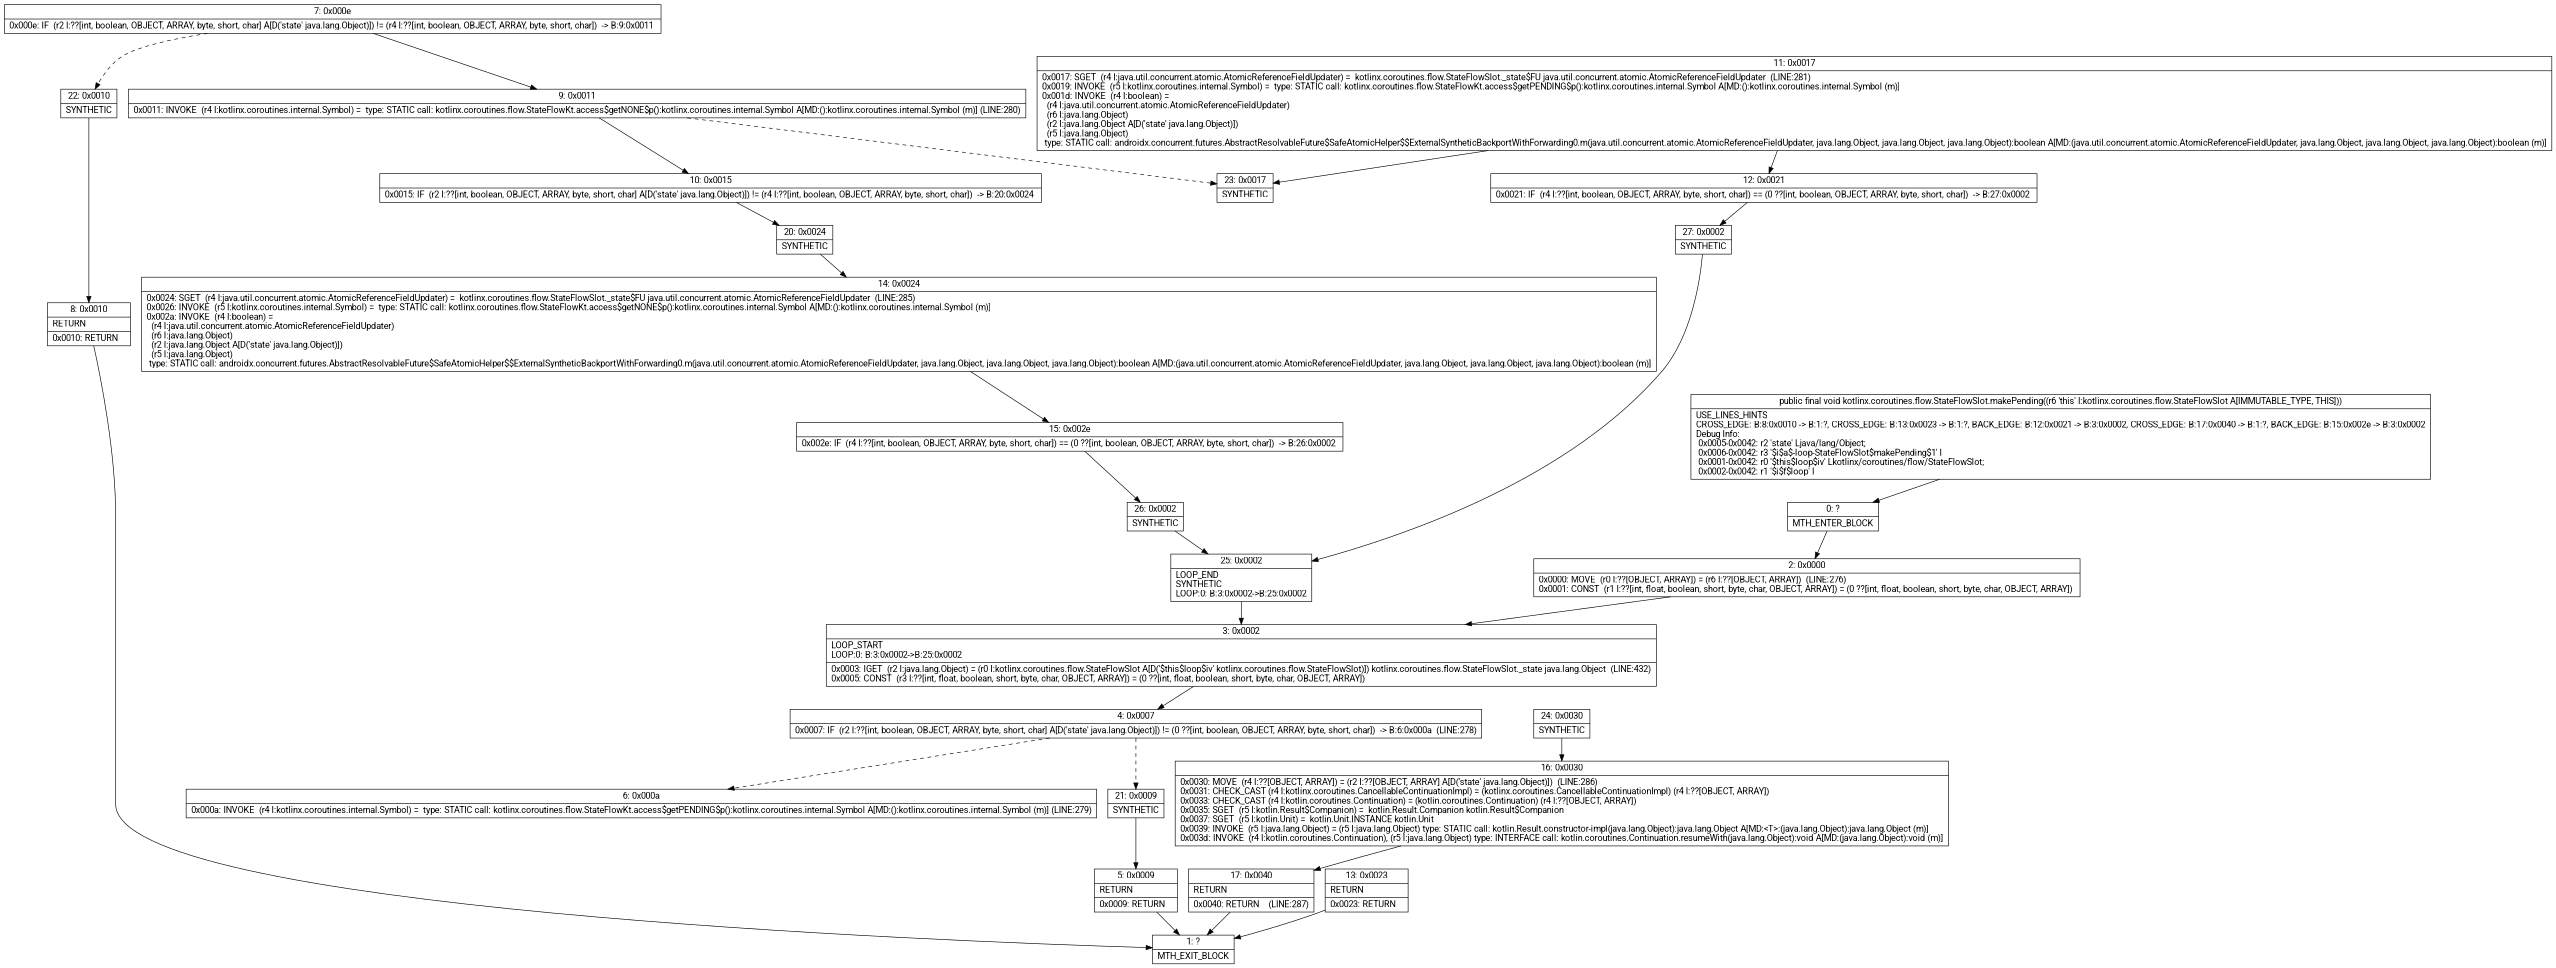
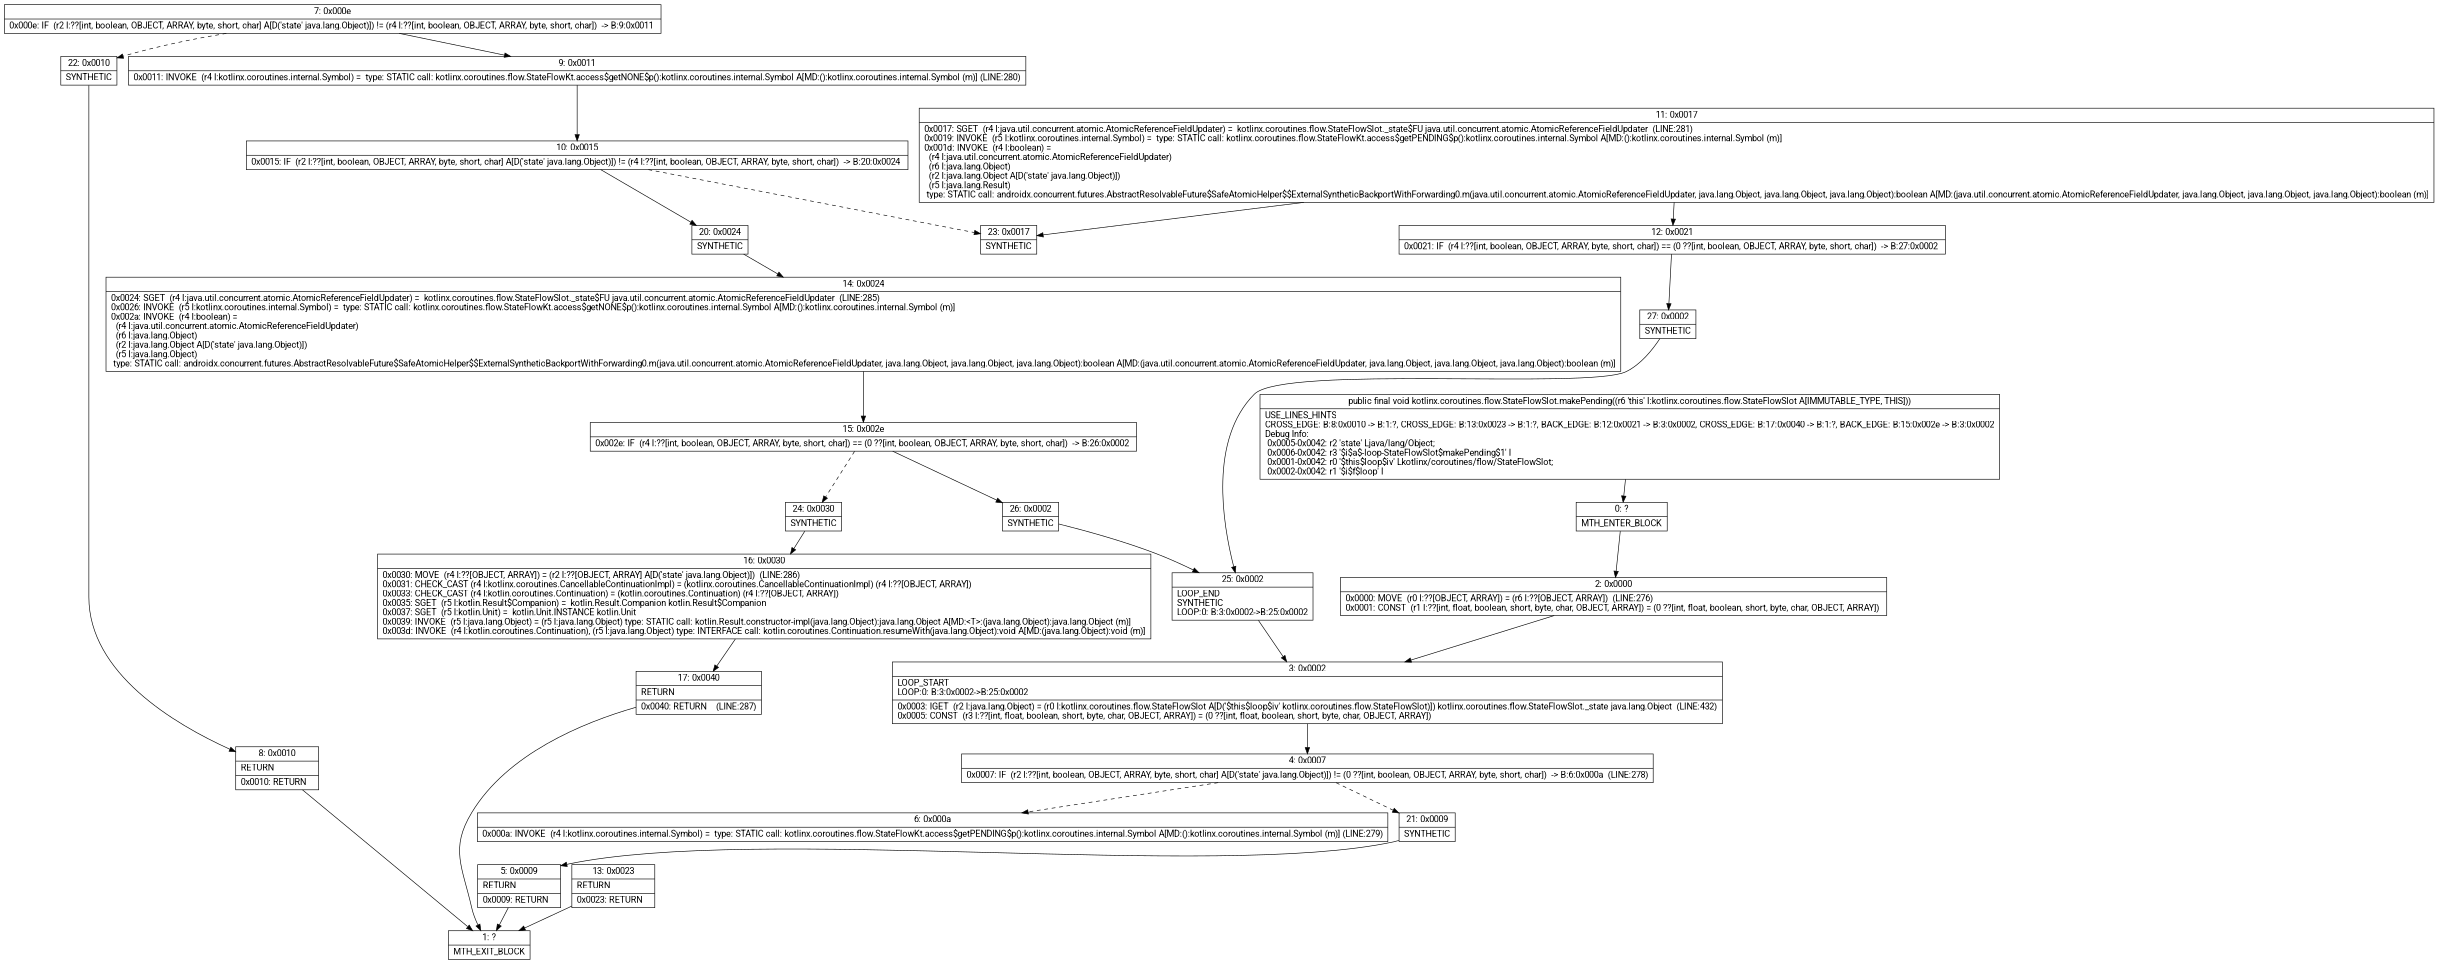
(1085, 134) -> (968, 186)
(949, 150) -> (811, 201)
none -> (840, 474)
